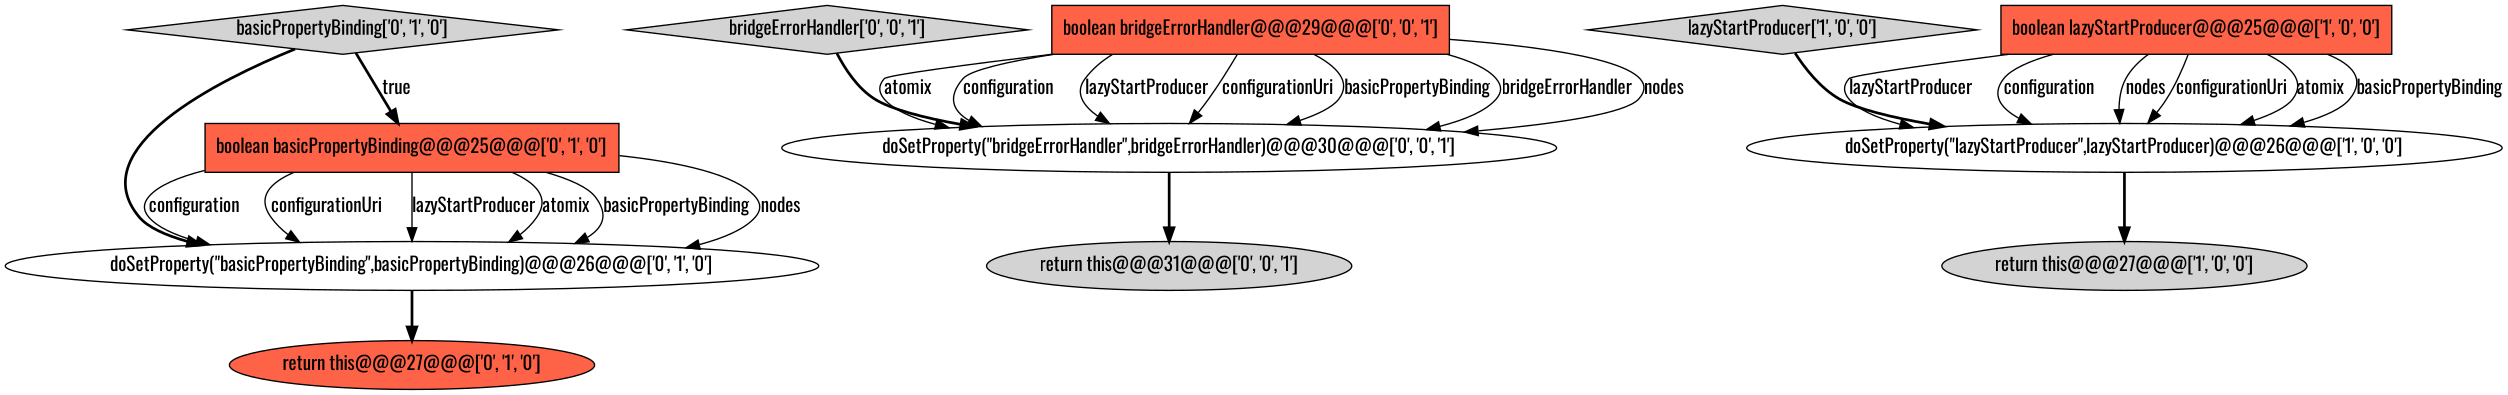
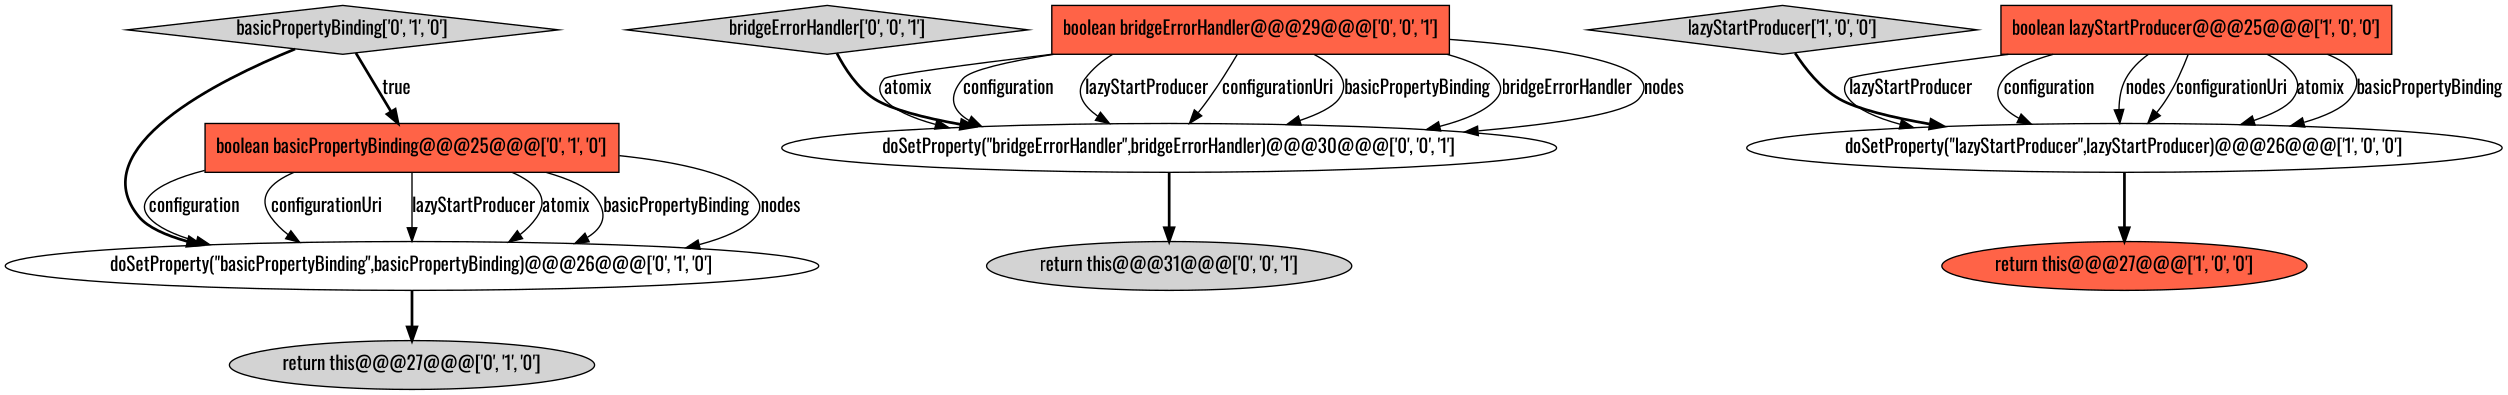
(2124, 266) -> (2124, 266)
(412, 365) -> (412, 365)
